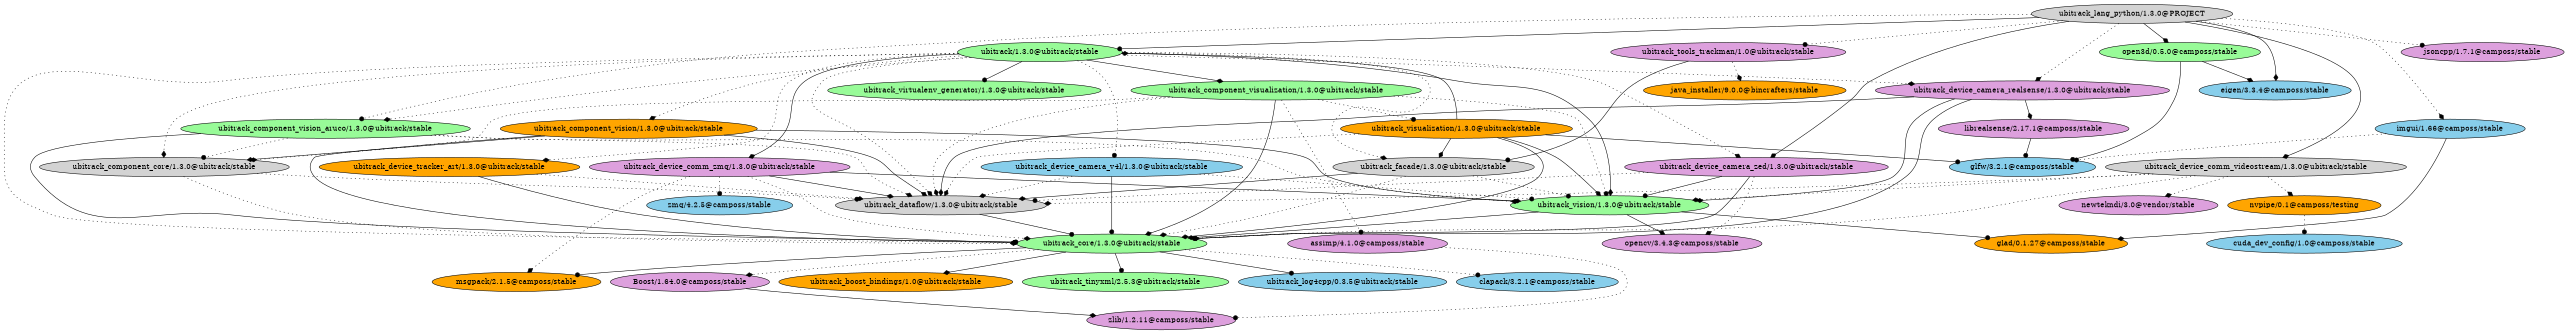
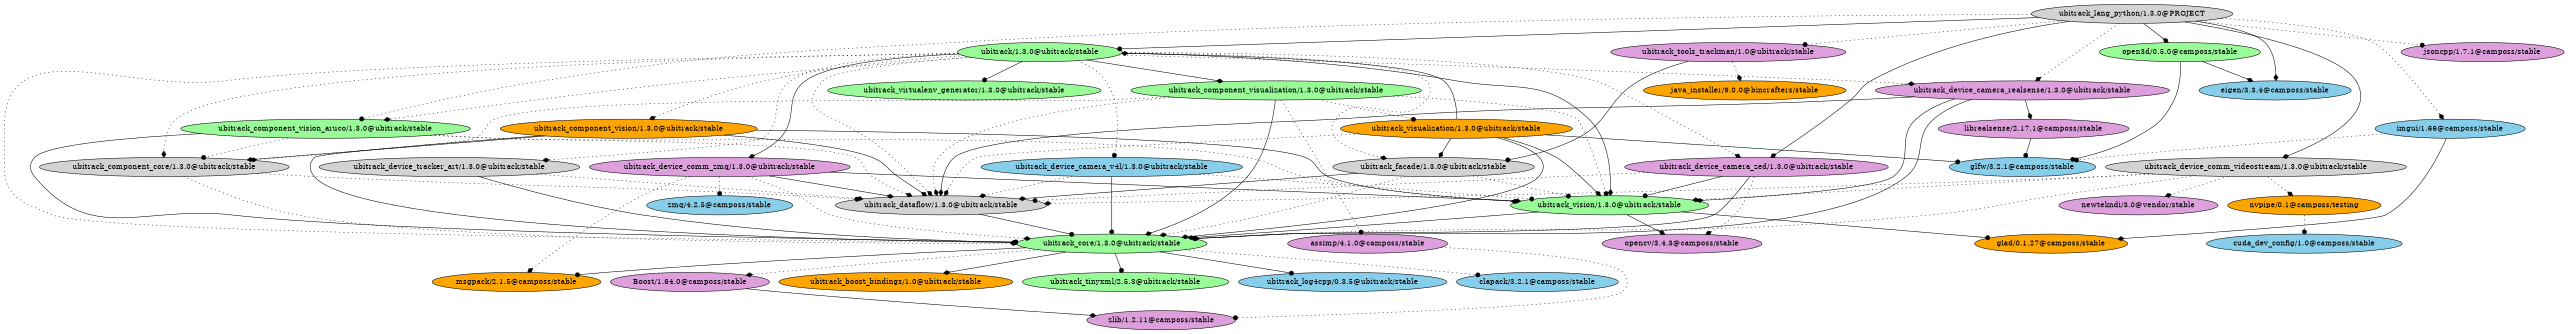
(449, 167) -> (449, 167)
